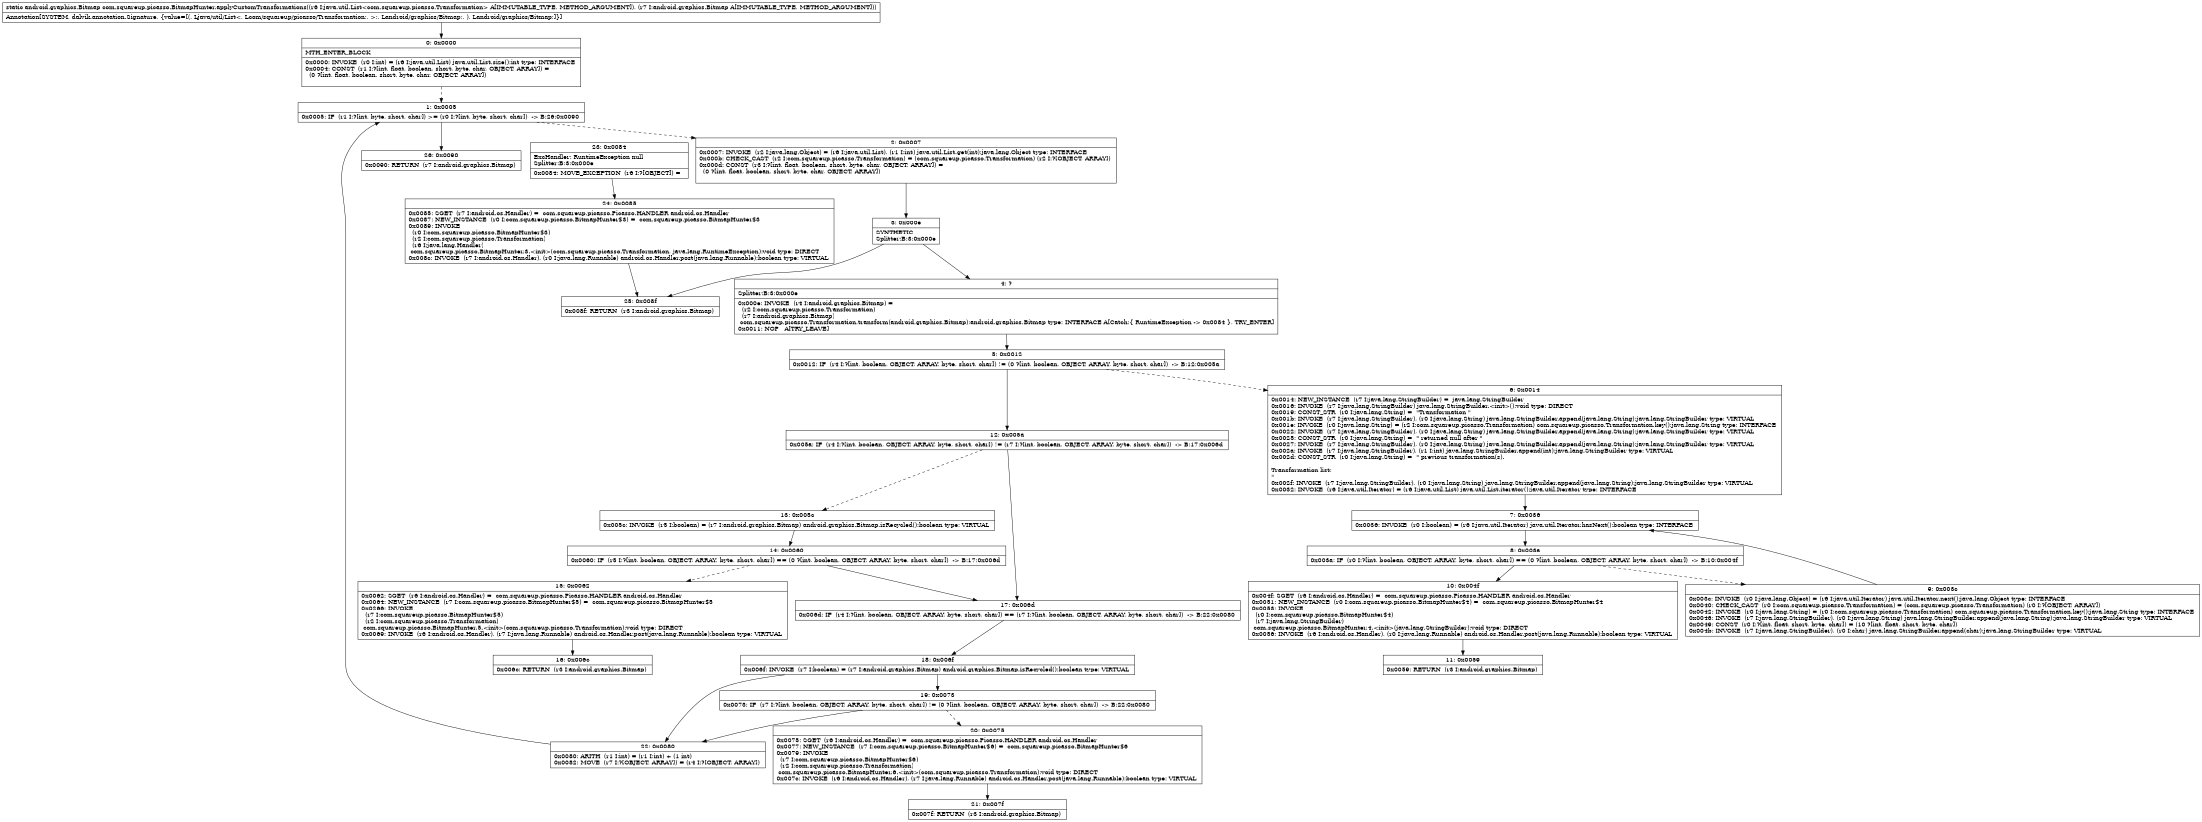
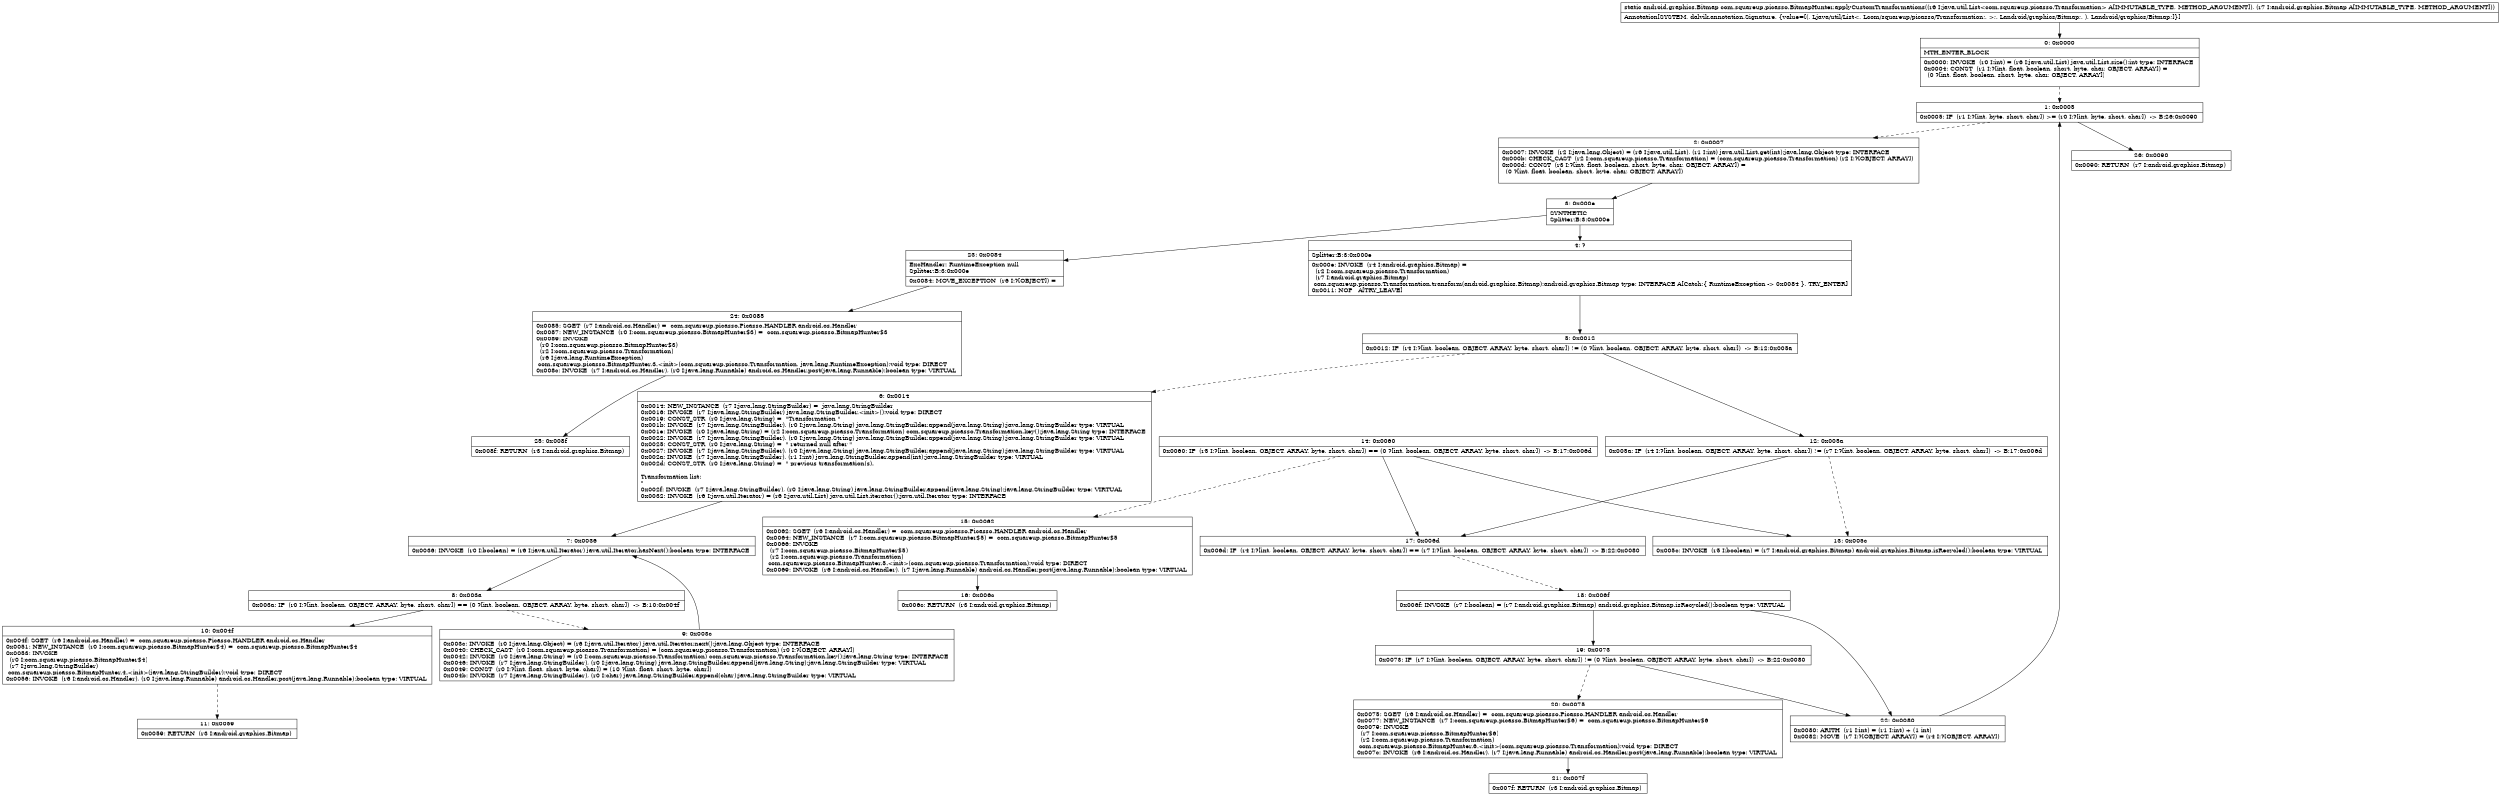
(446, 245) -> (590, 358)
(779, 273) -> (1307, 238)
(793, 536) -> (1590, 499)
(389, 609) -> (794, 544)
(979, 637) -> (1506, 573)
(1463, 645) -> (217, 699)
